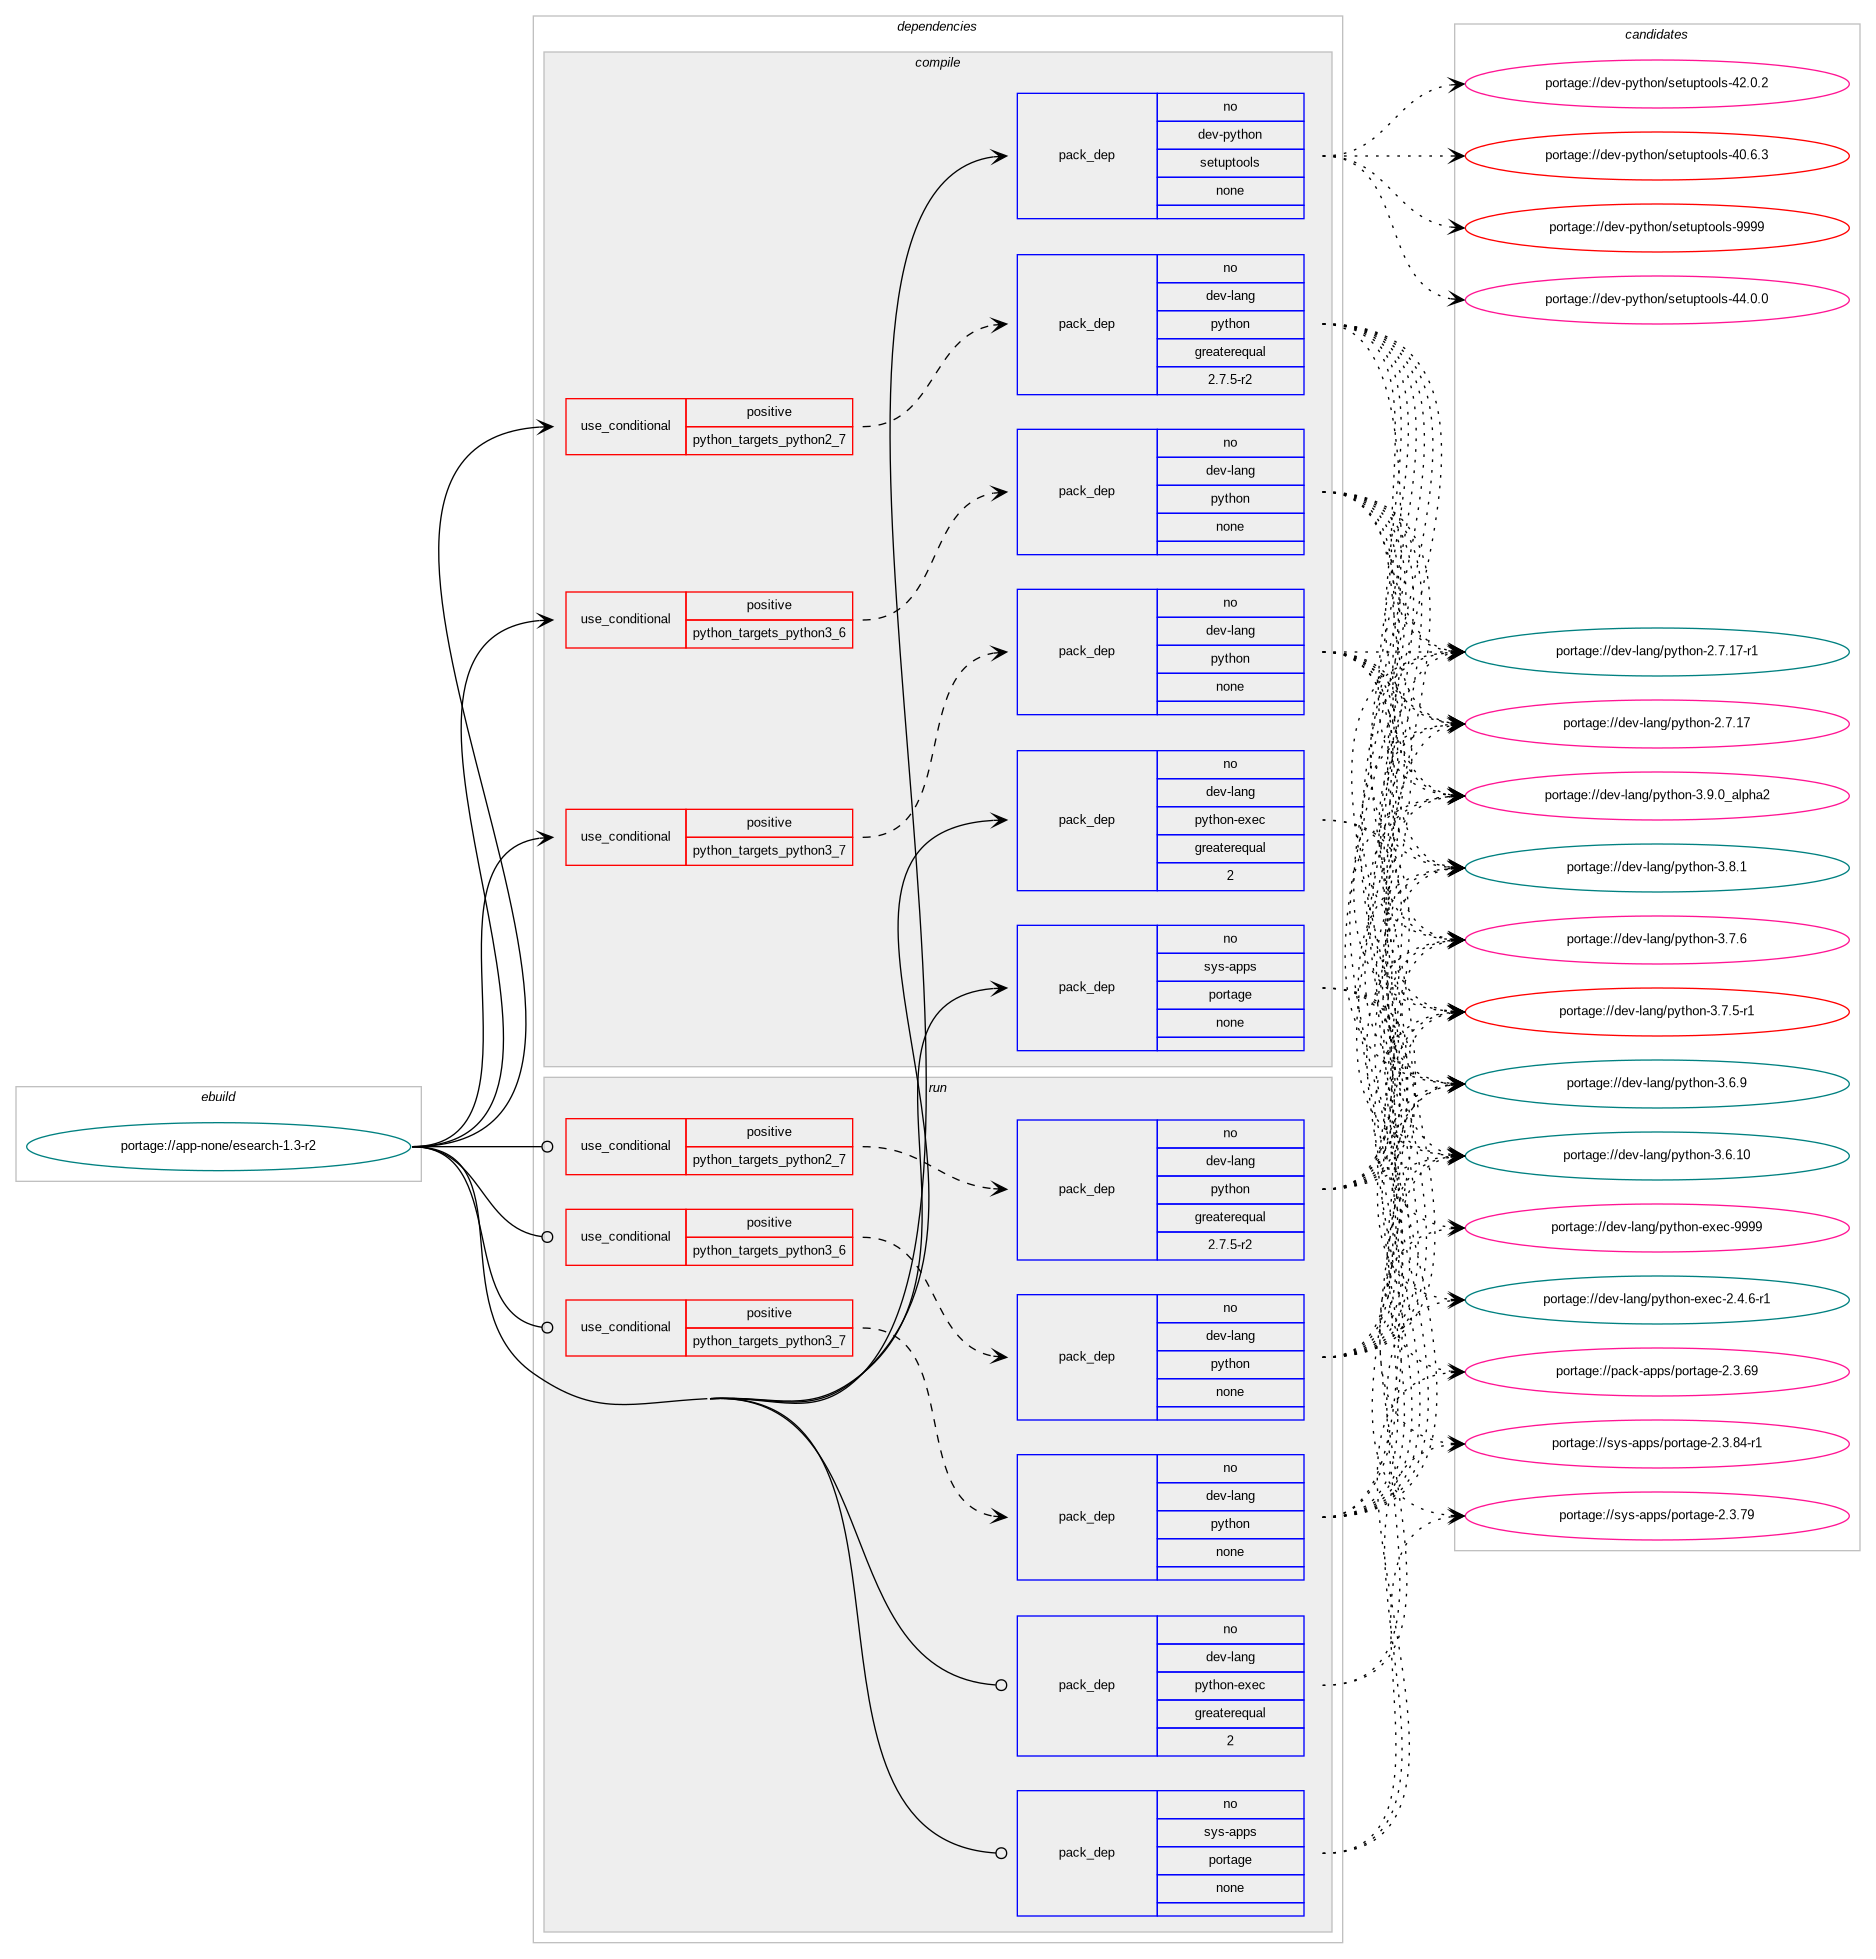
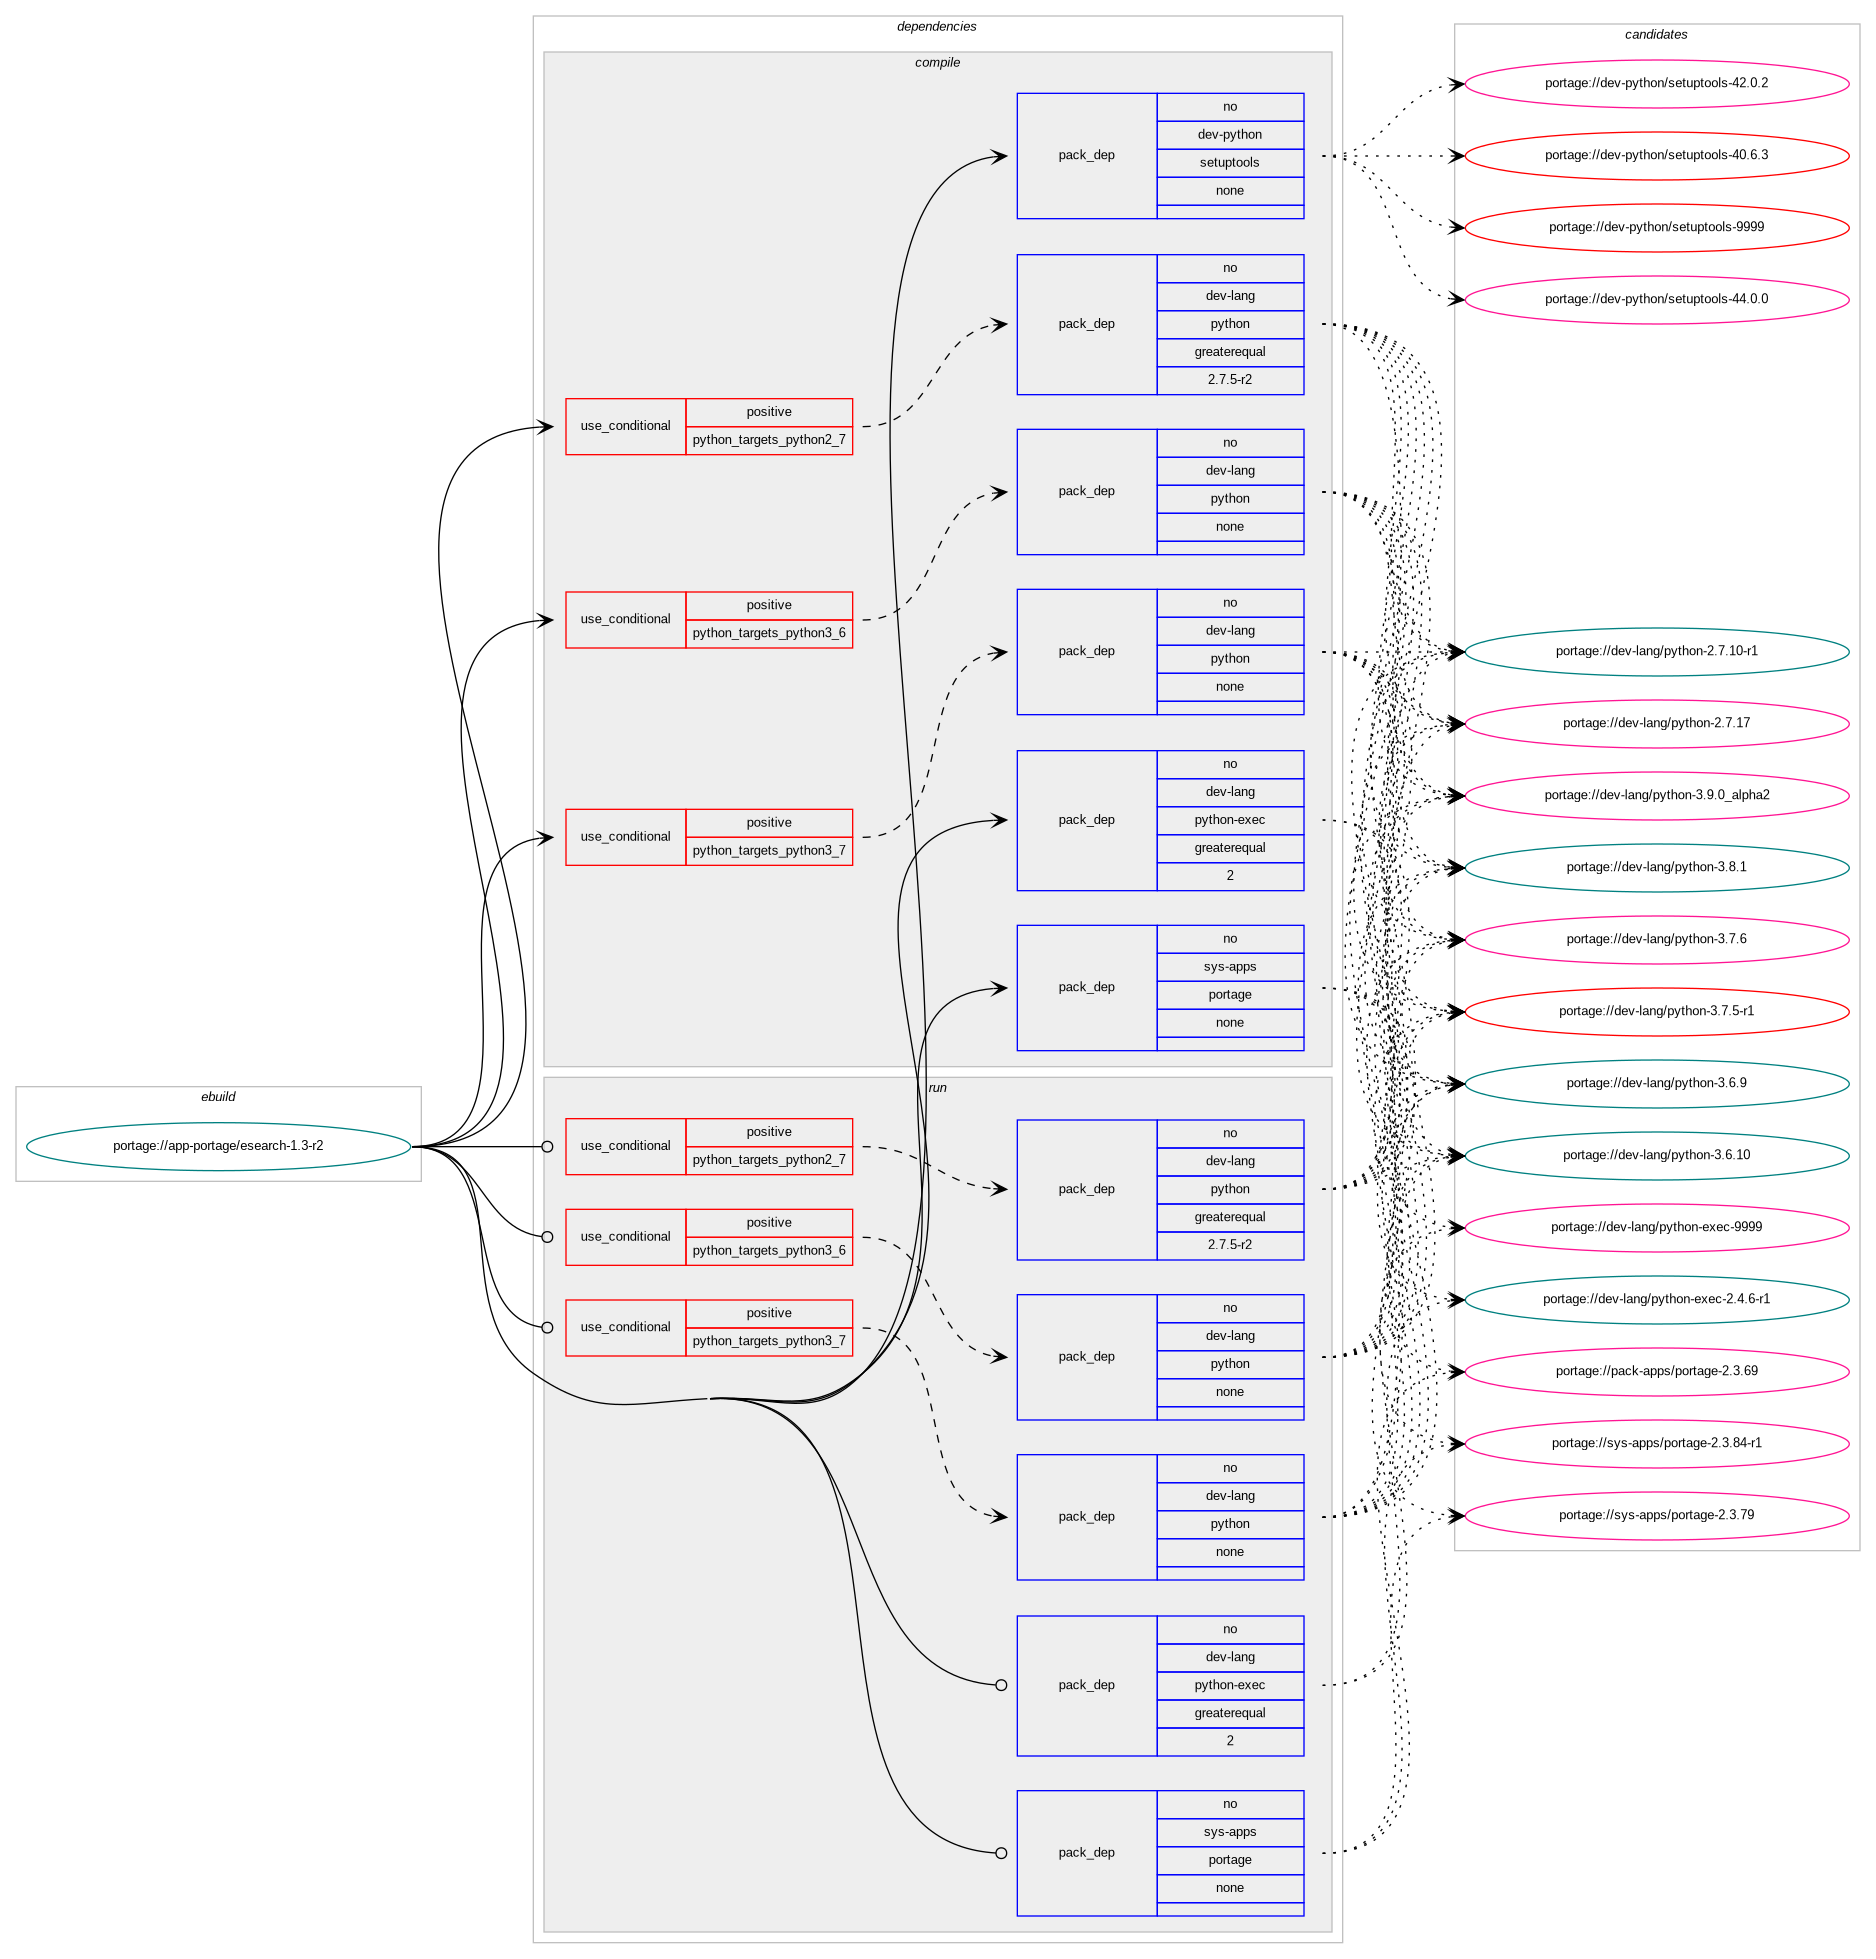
(1657, 652) -> (1657, 652)
(219, 1147) -> (219, 1147)
